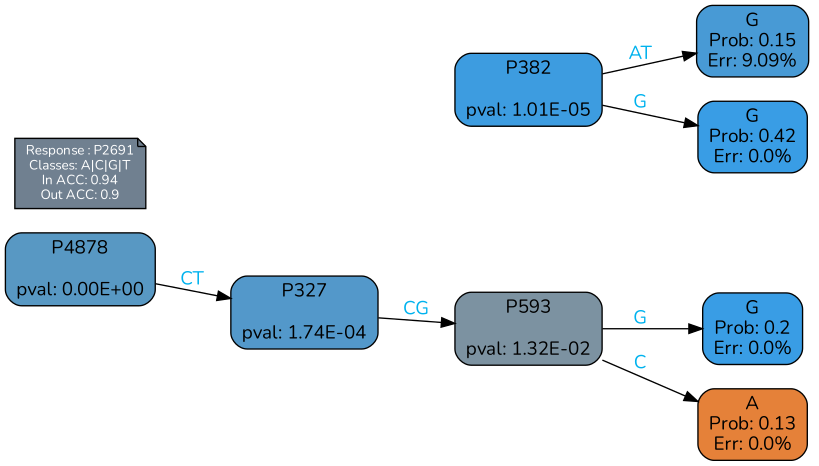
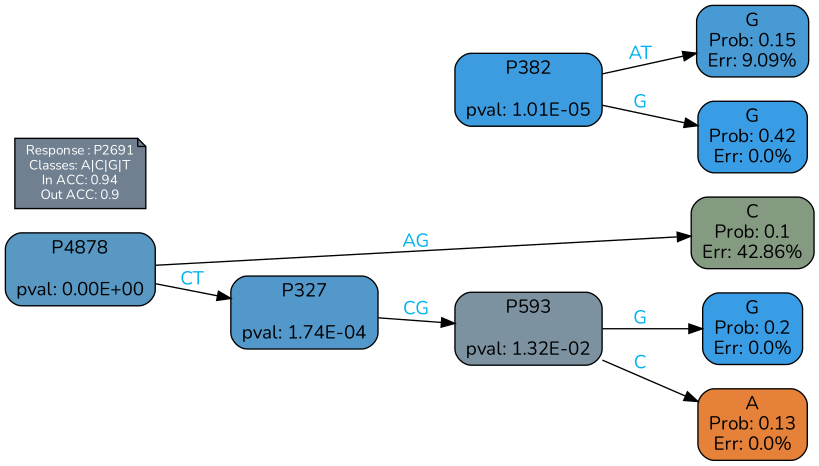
none -> (753, 233)
